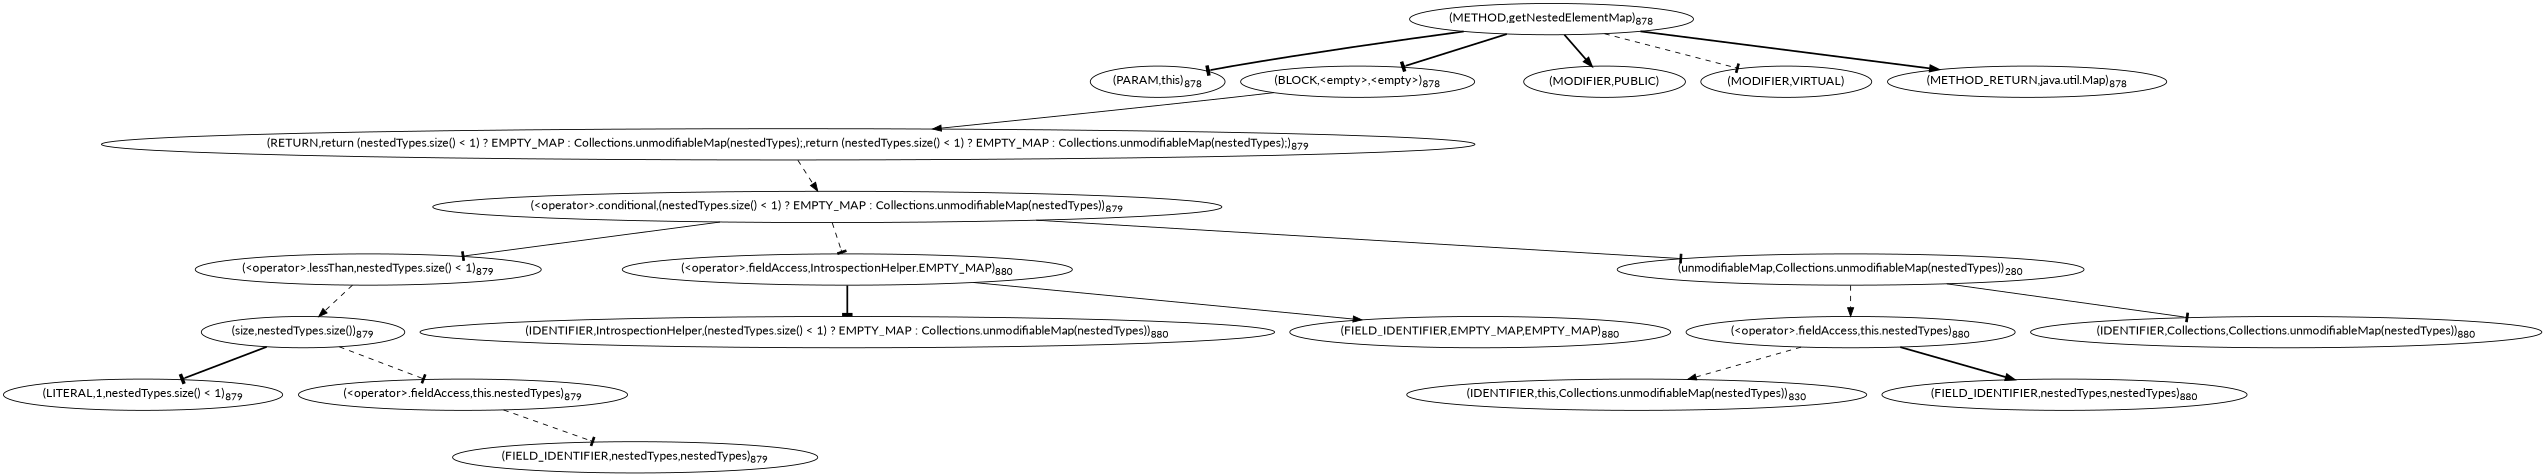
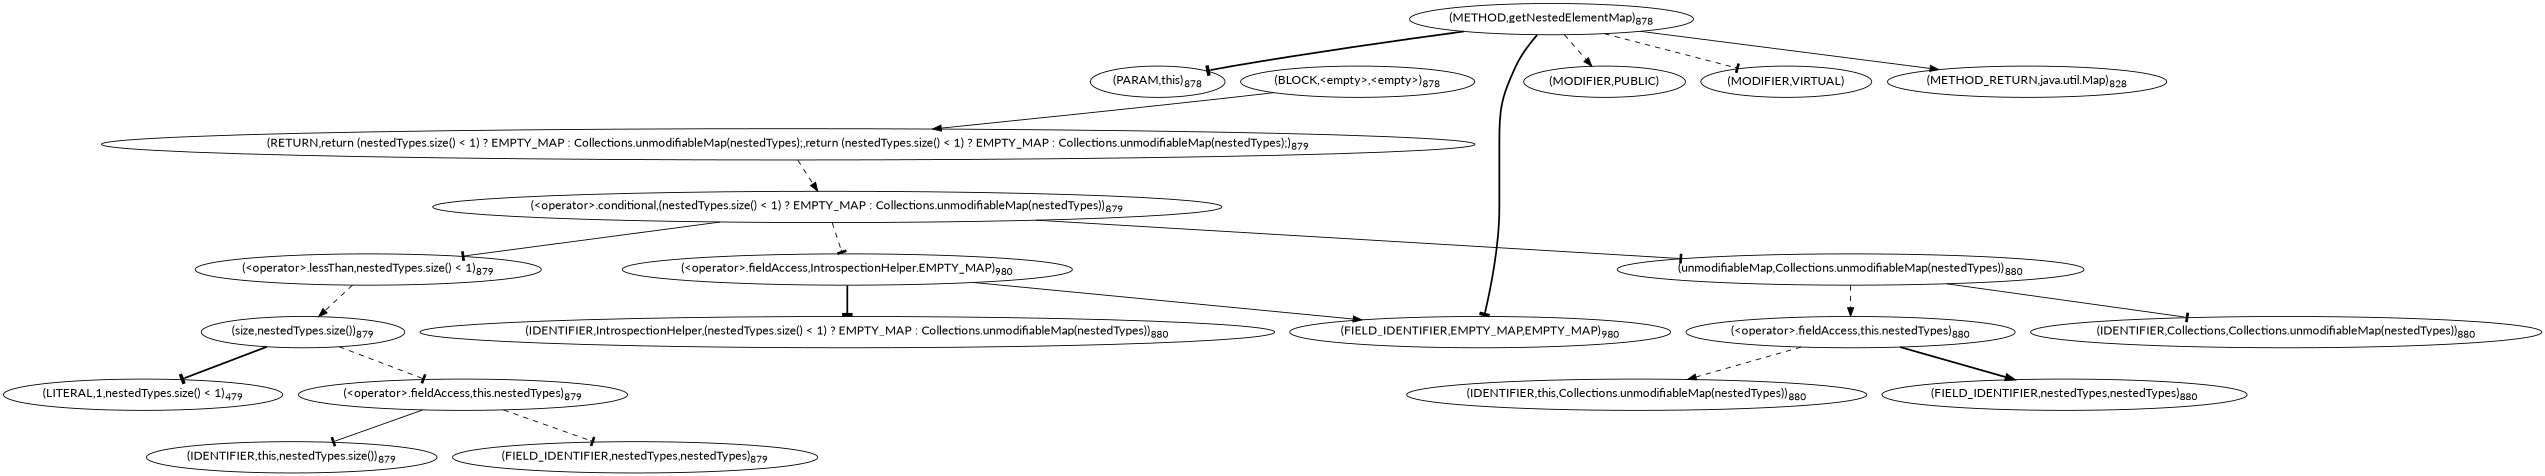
(1575, 47) -> (1575, 47)
(1456, 50) -> (1499, 169)
(1785, 50) -> (1785, 50)
(2118, 80) -> (2118, 80)
(1004, 268) -> (1004, 268)
(2014, 268) -> (2014, 268)
(1611, 331) -> (1611, 331)
(234, 393) -> (234, 393)
(1798, 393) -> (1798, 393)
none -> (292, 457)
